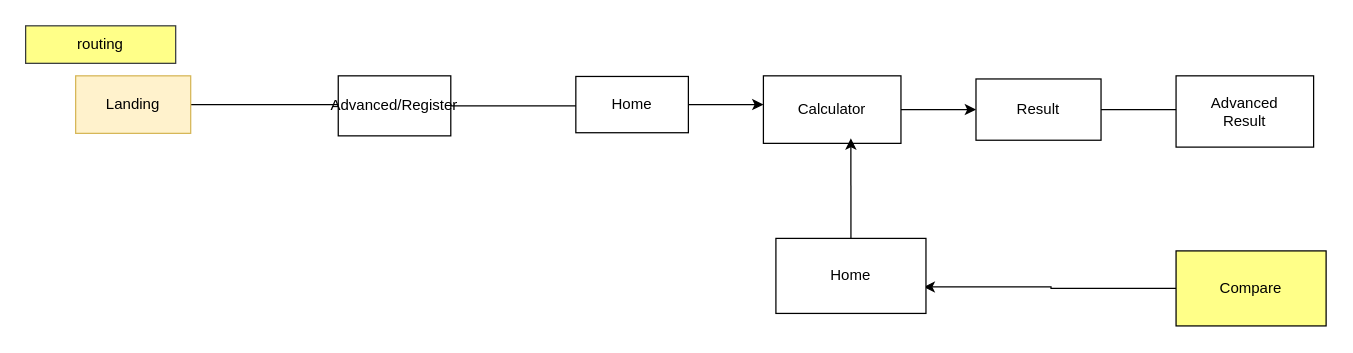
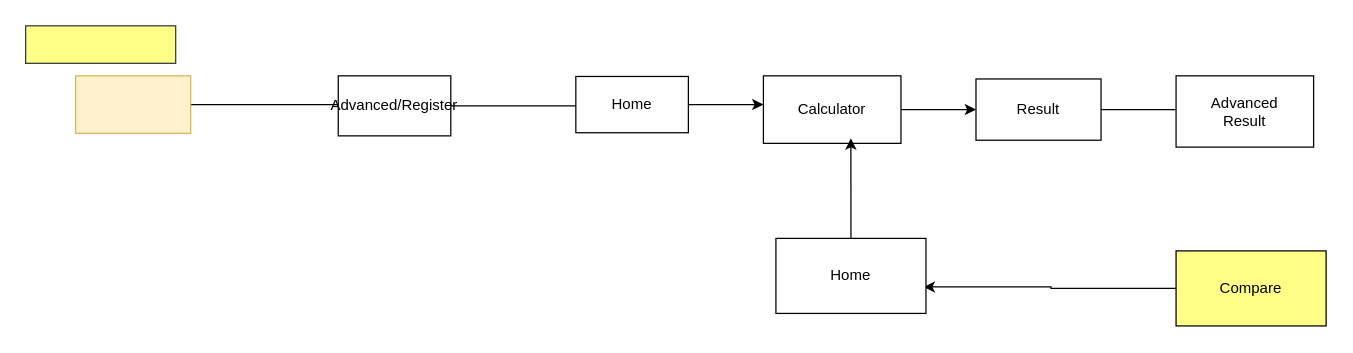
(101, 44) -> none
(133, 104) -> none
